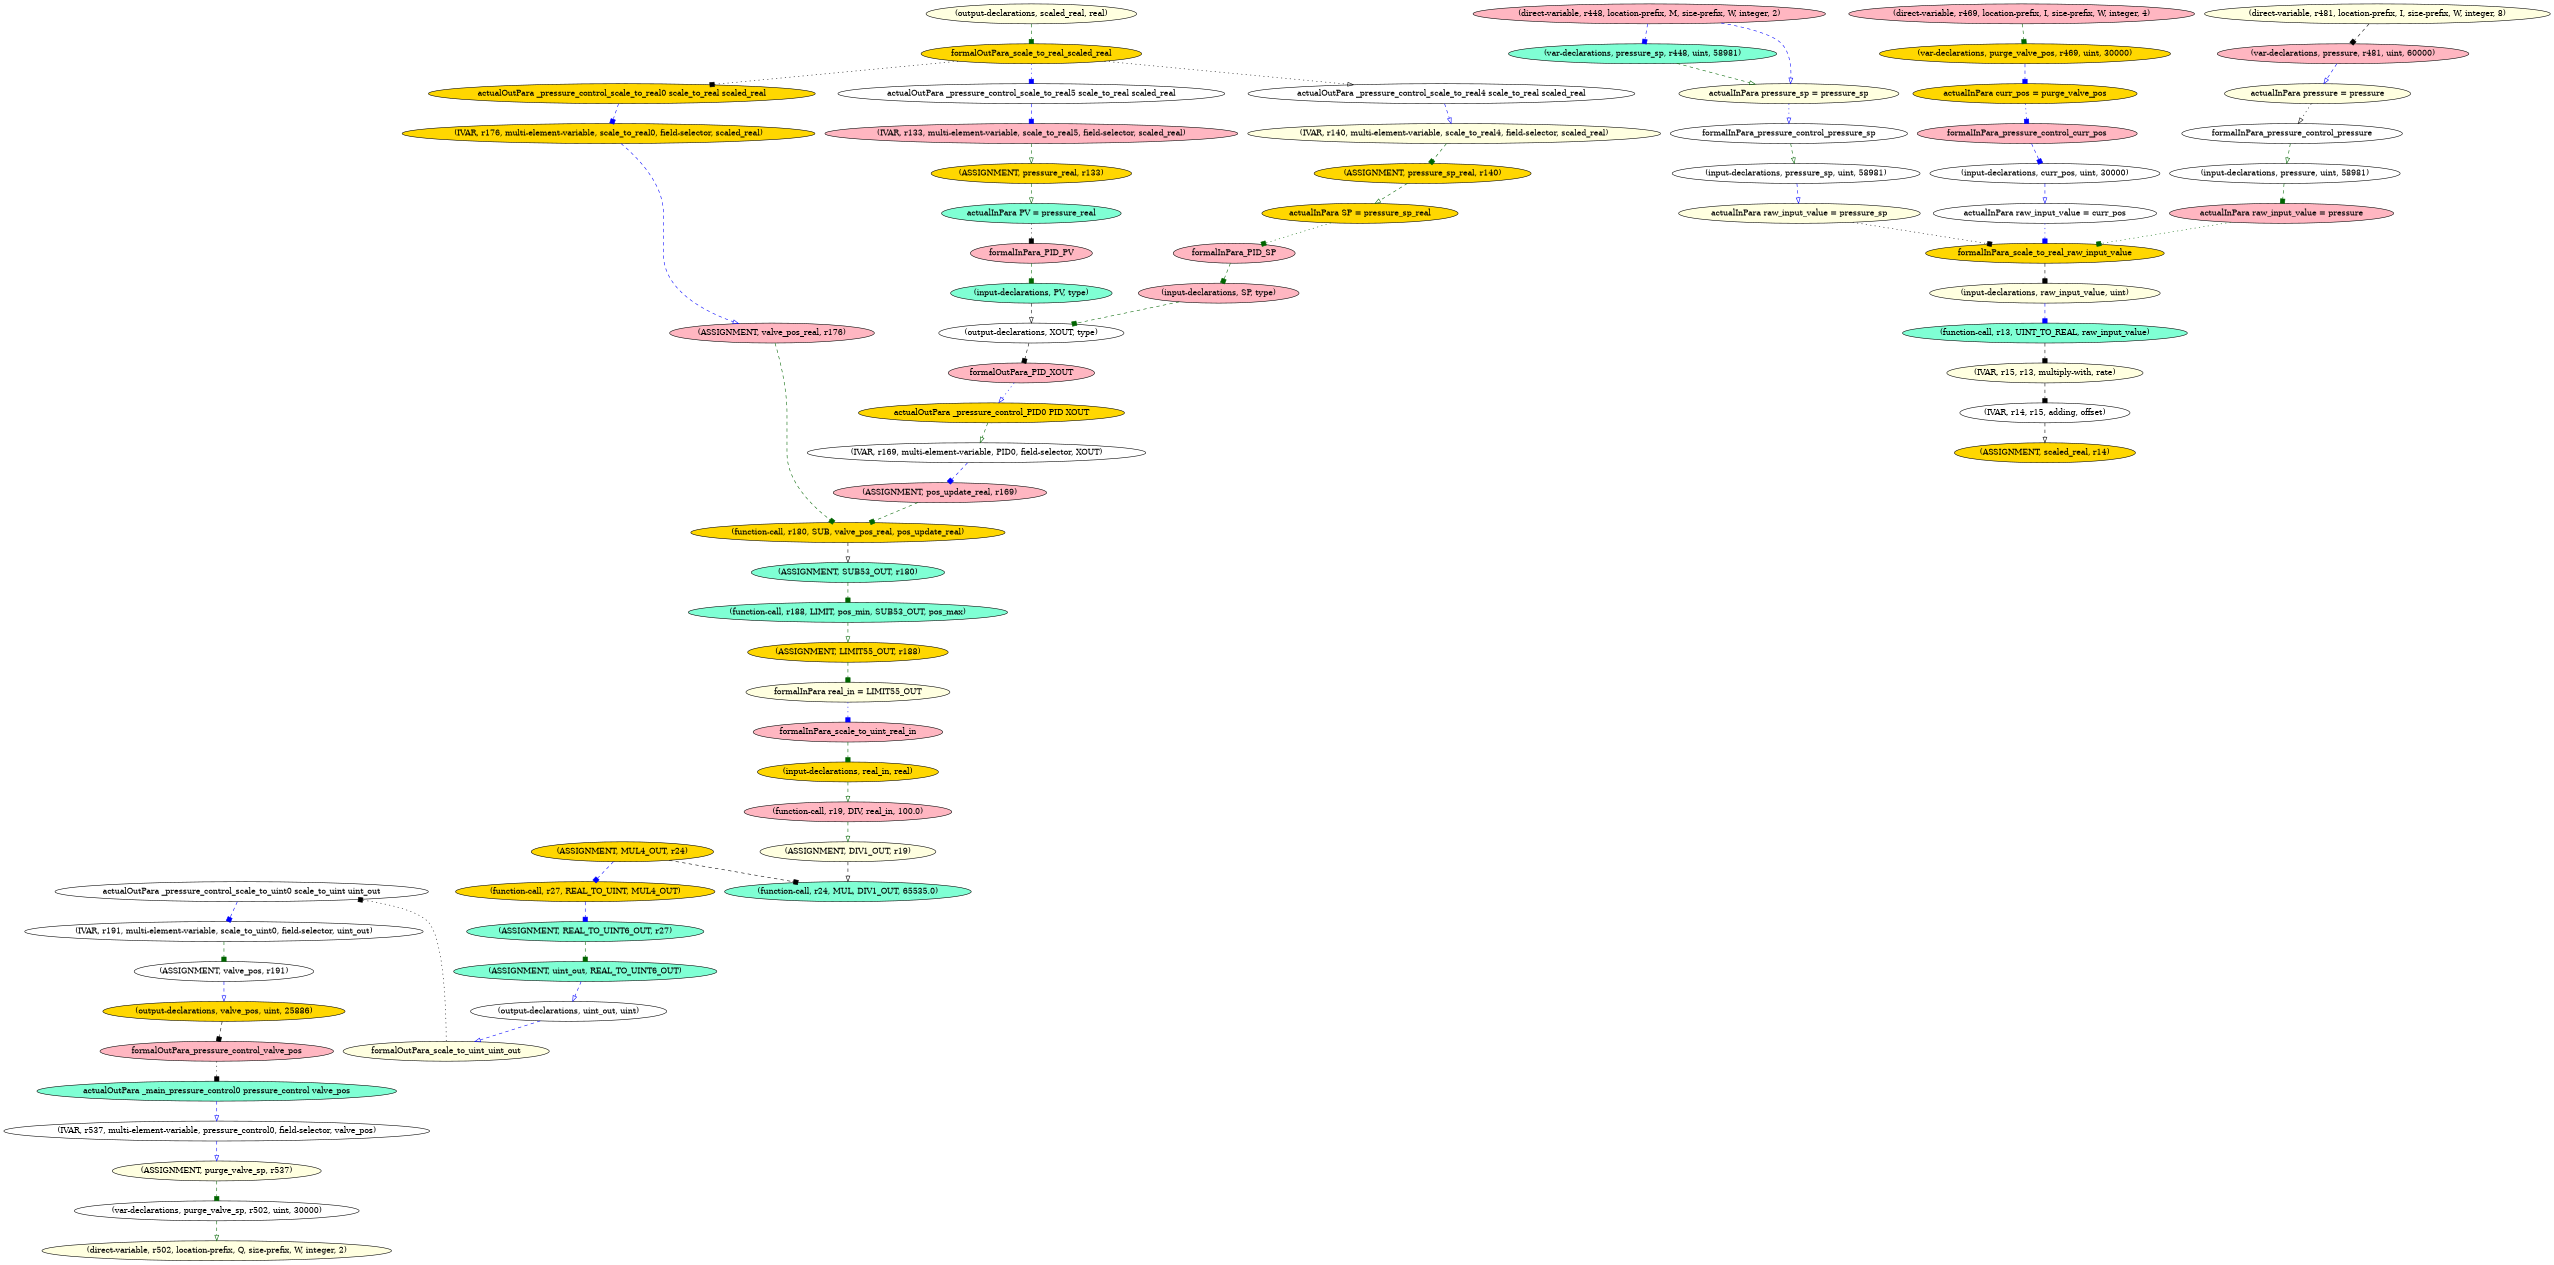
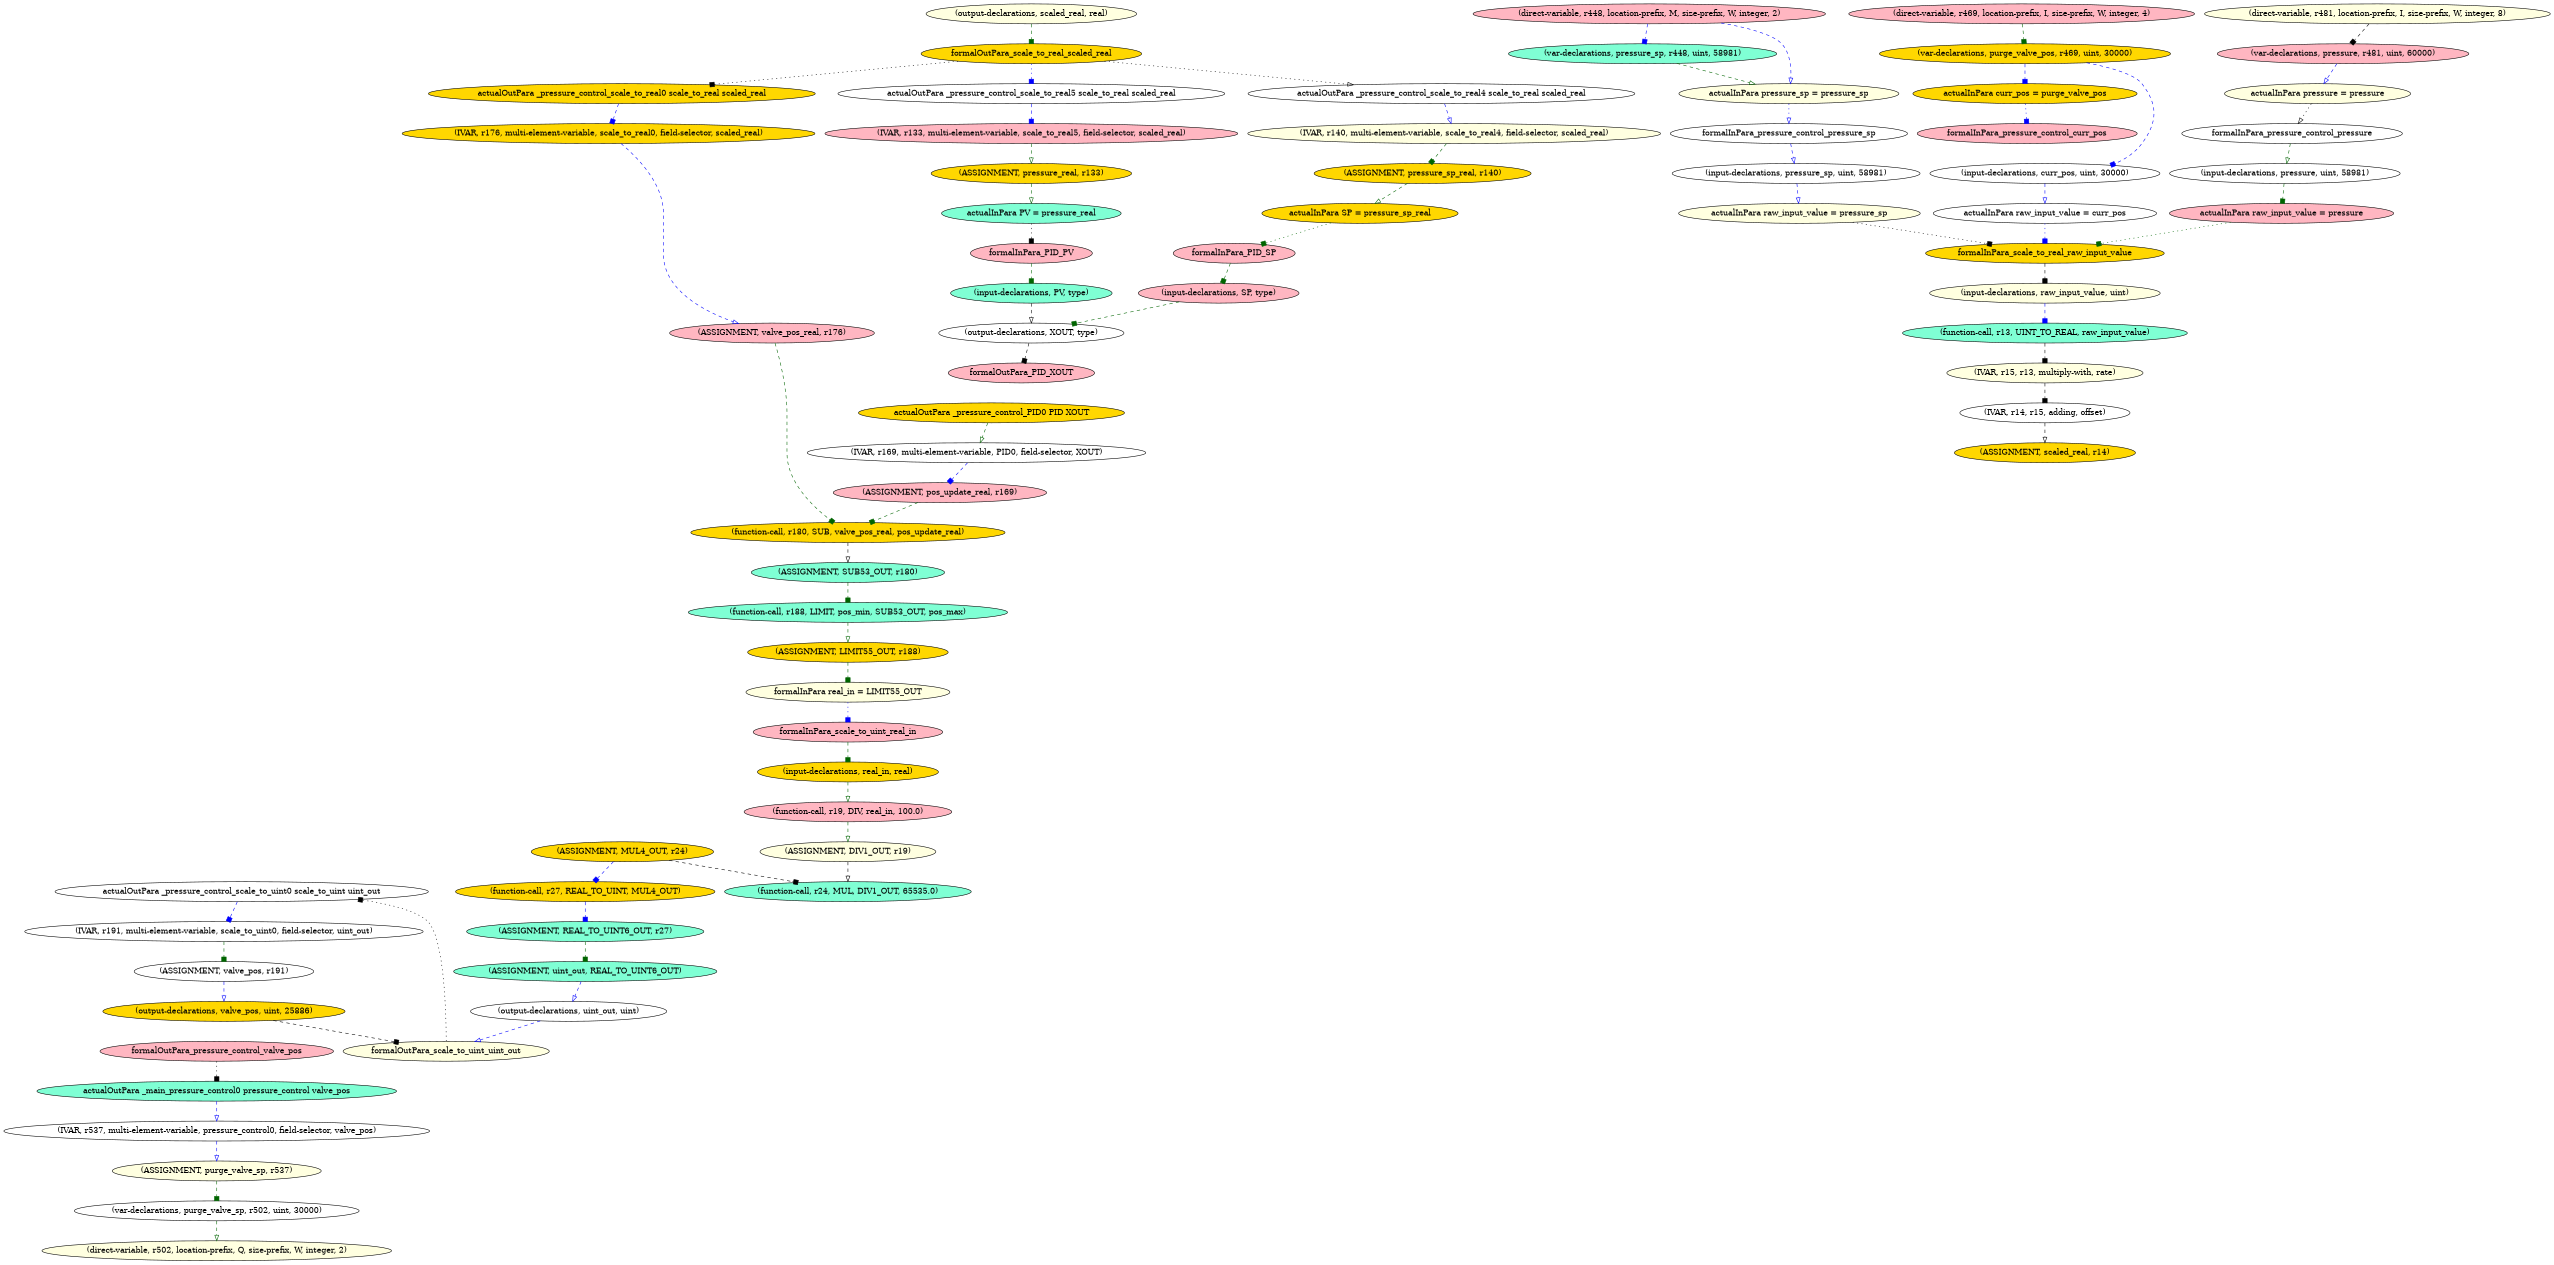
(1792, 151) -> (1792, 151)
(2035, 151) -> (2151, 100)
(1008, 391) -> none
(221, 1029) -> (333, 1031)
